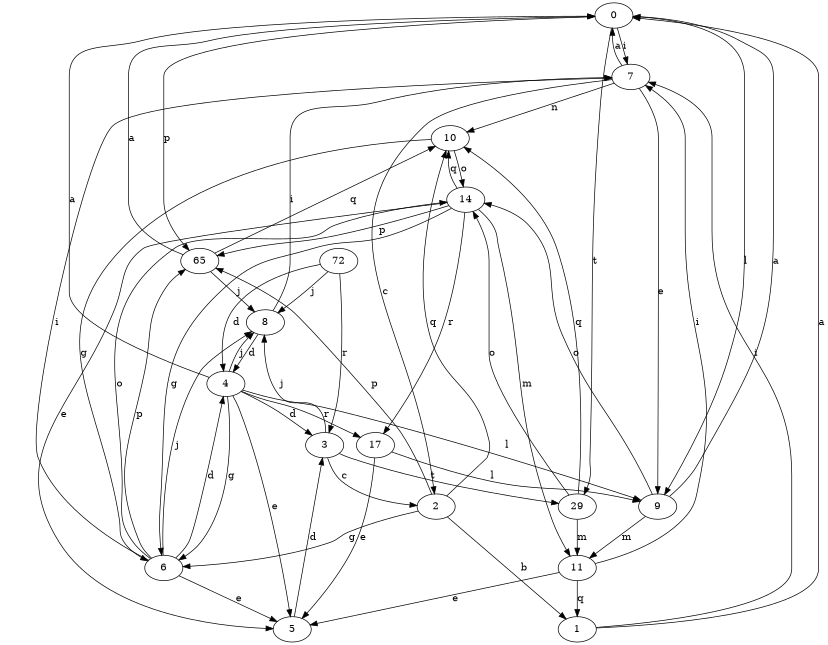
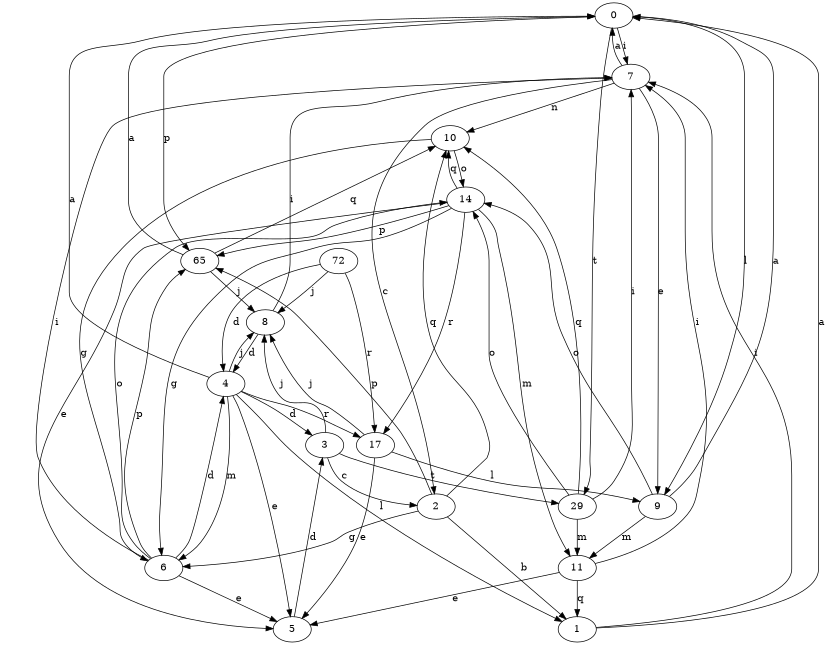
none -> (632, 305)
(342, 350) -> (365, 348)
(176, 432) -> (310, 397)
(440, 438) -> (377, 516)
(232, 476) -> (232, 476)
